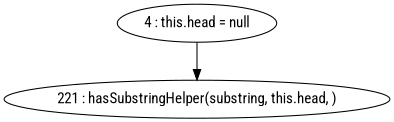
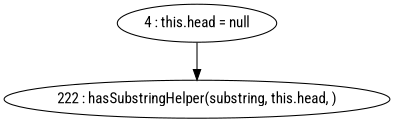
(197, 99) -> (197, 99)
